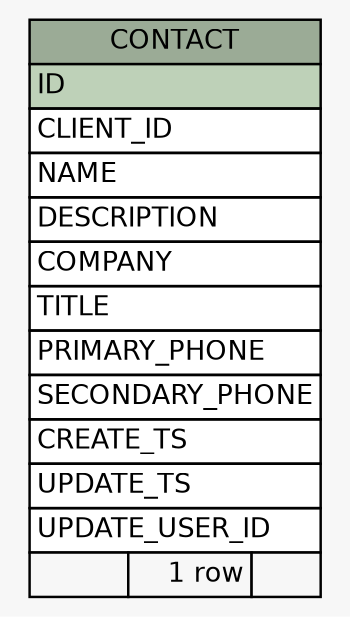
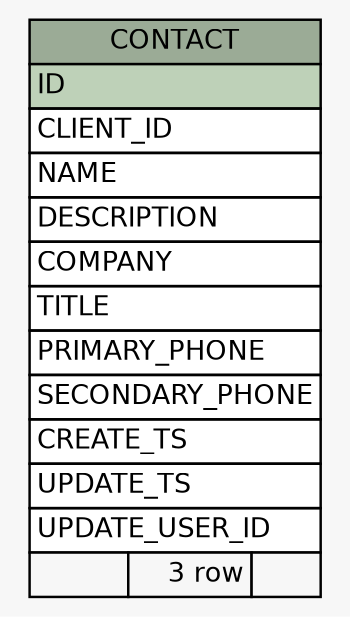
(206, 574) -> (206, 574)
